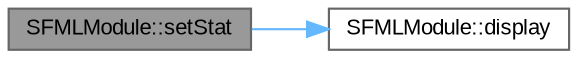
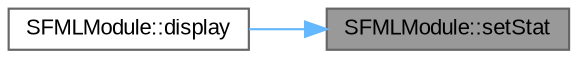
(279, 29) -> (277, 29)
